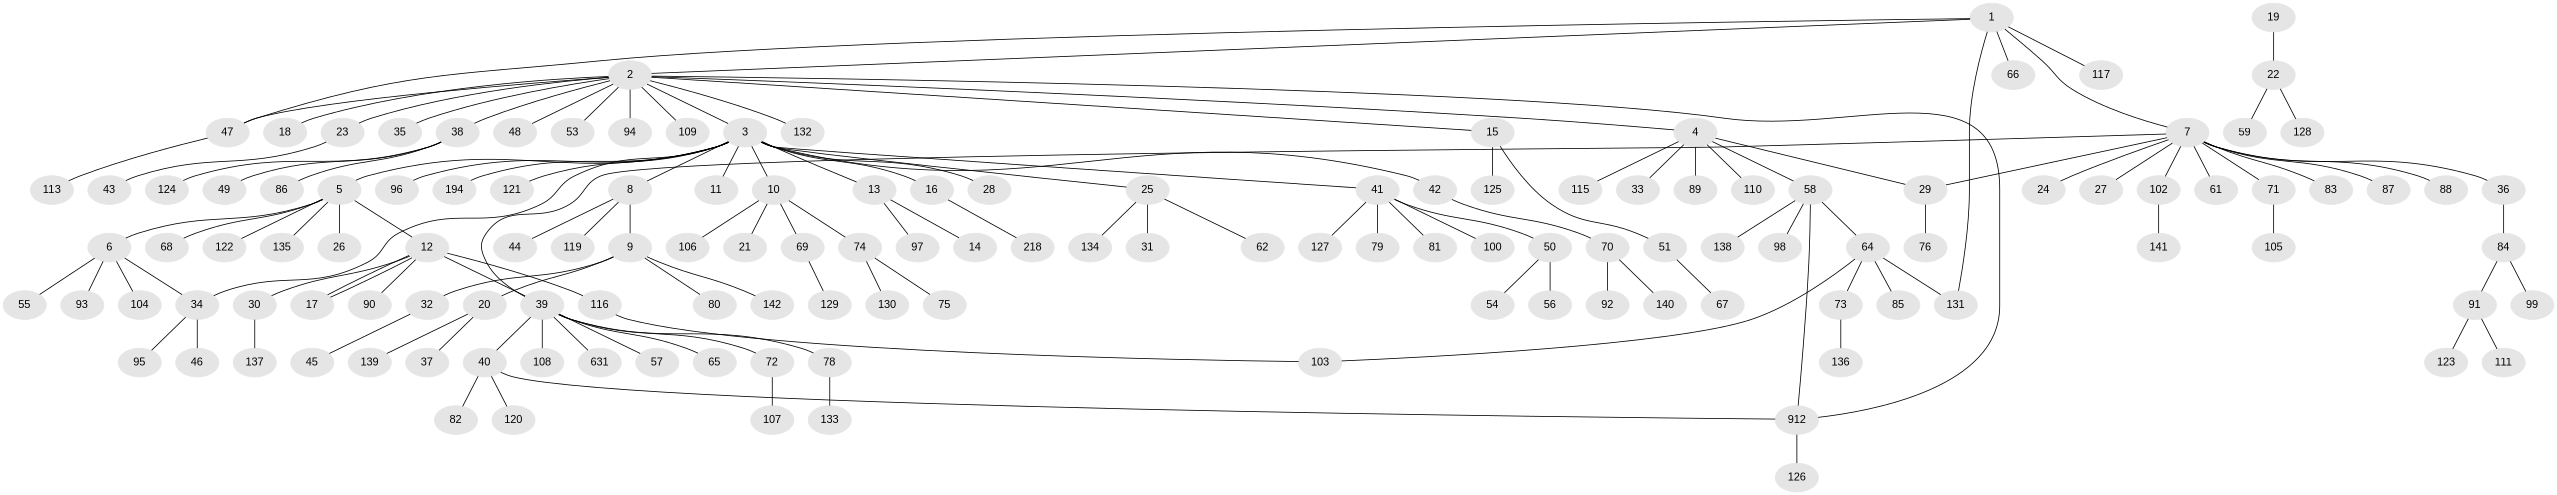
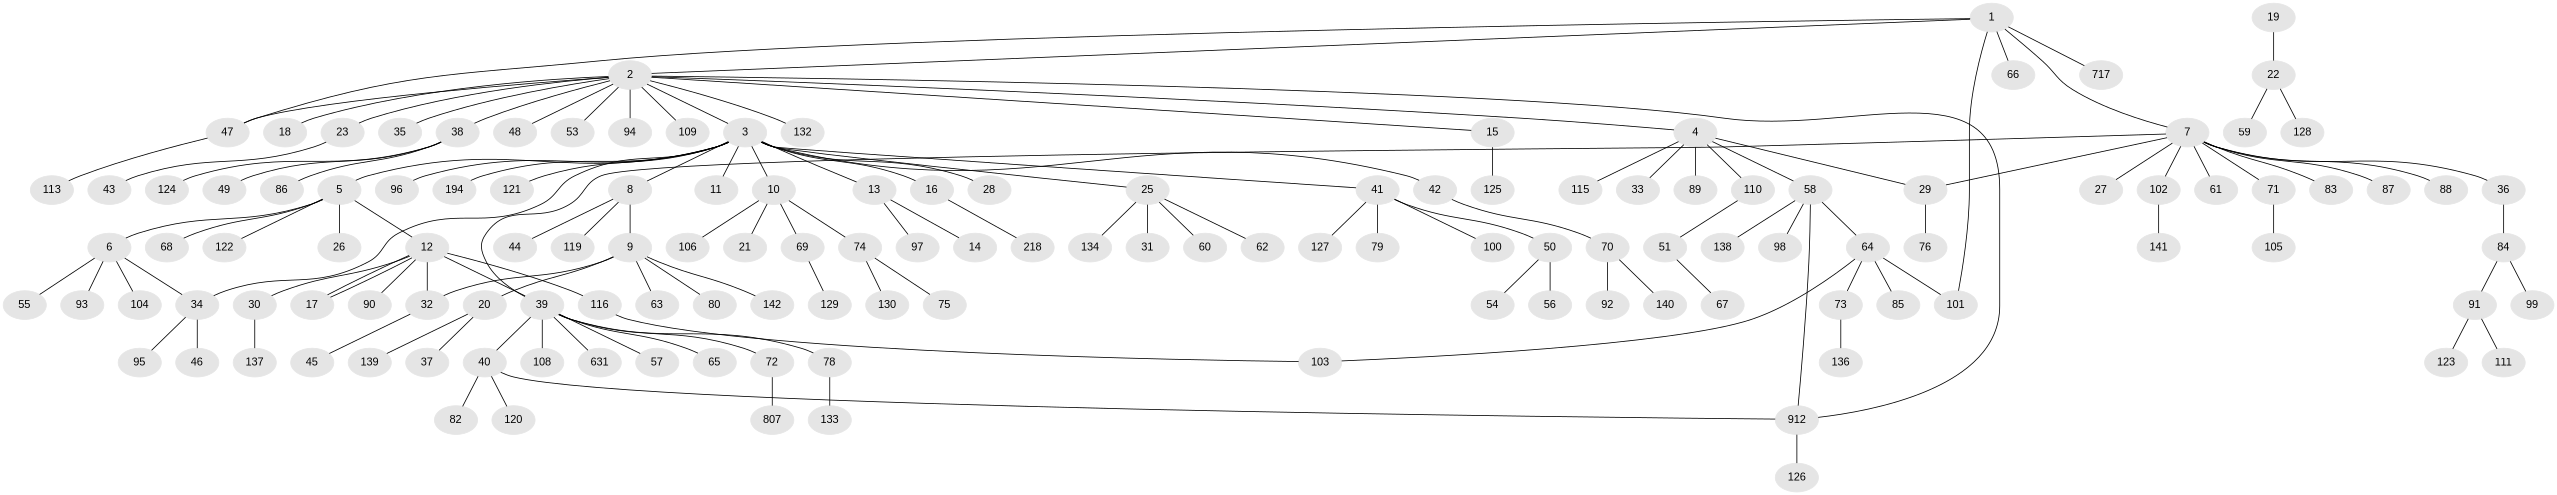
(2101, 75) -> (2101, 75)
(2044, 190) -> none
(1562, 211) -> (1709, 219)
(282, 248) -> none
none -> (1205, 248)
(1435, 248) -> none
none -> (427, 276)
none -> (657, 305)
(1956, 305) -> (1956, 305)
(772, 420) -> (772, 420)
